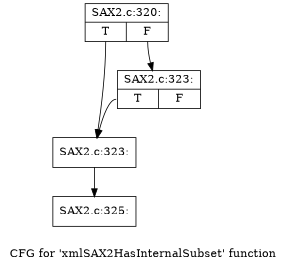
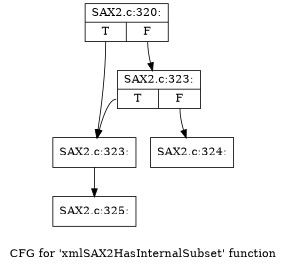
none -> (192, 153)
